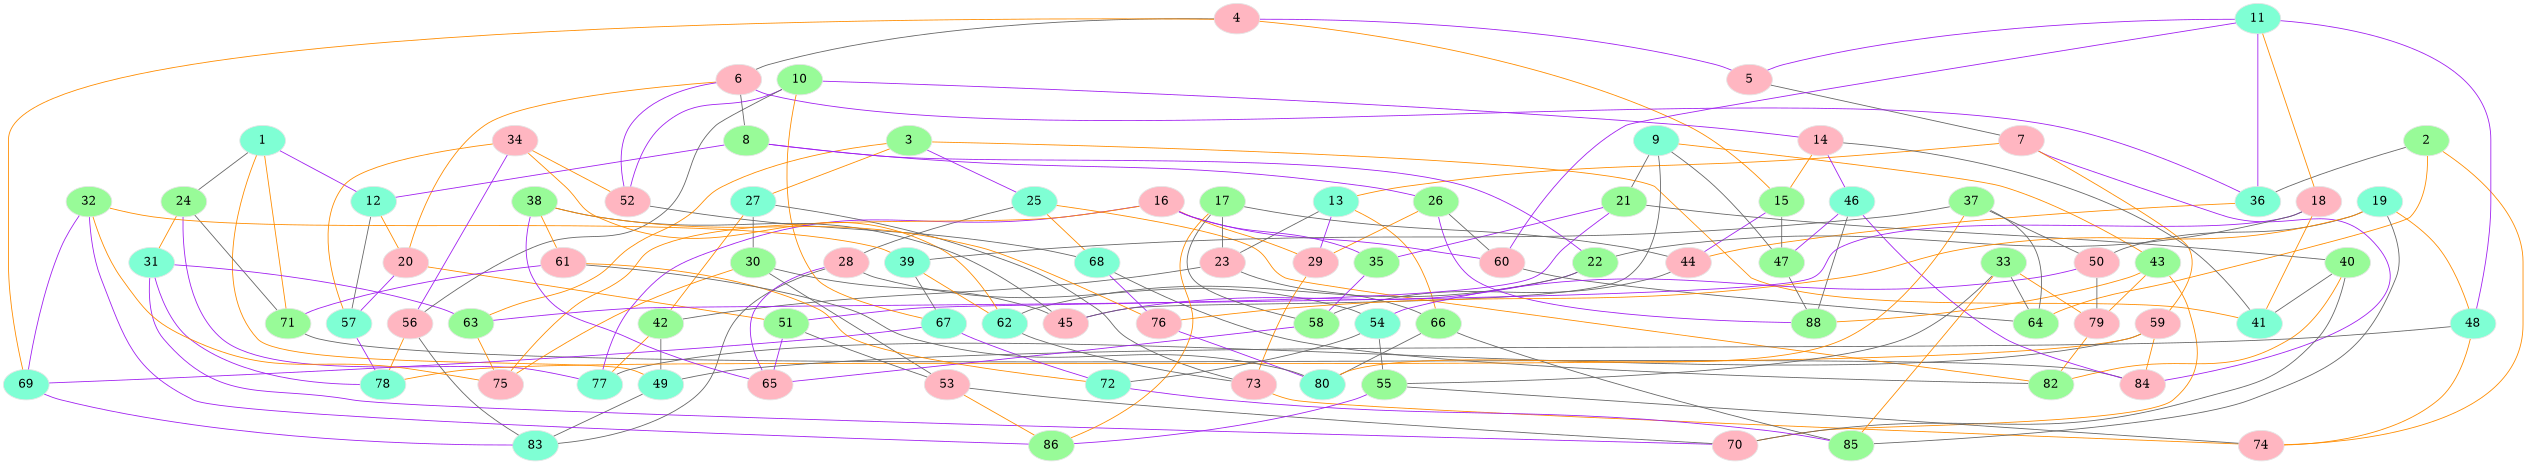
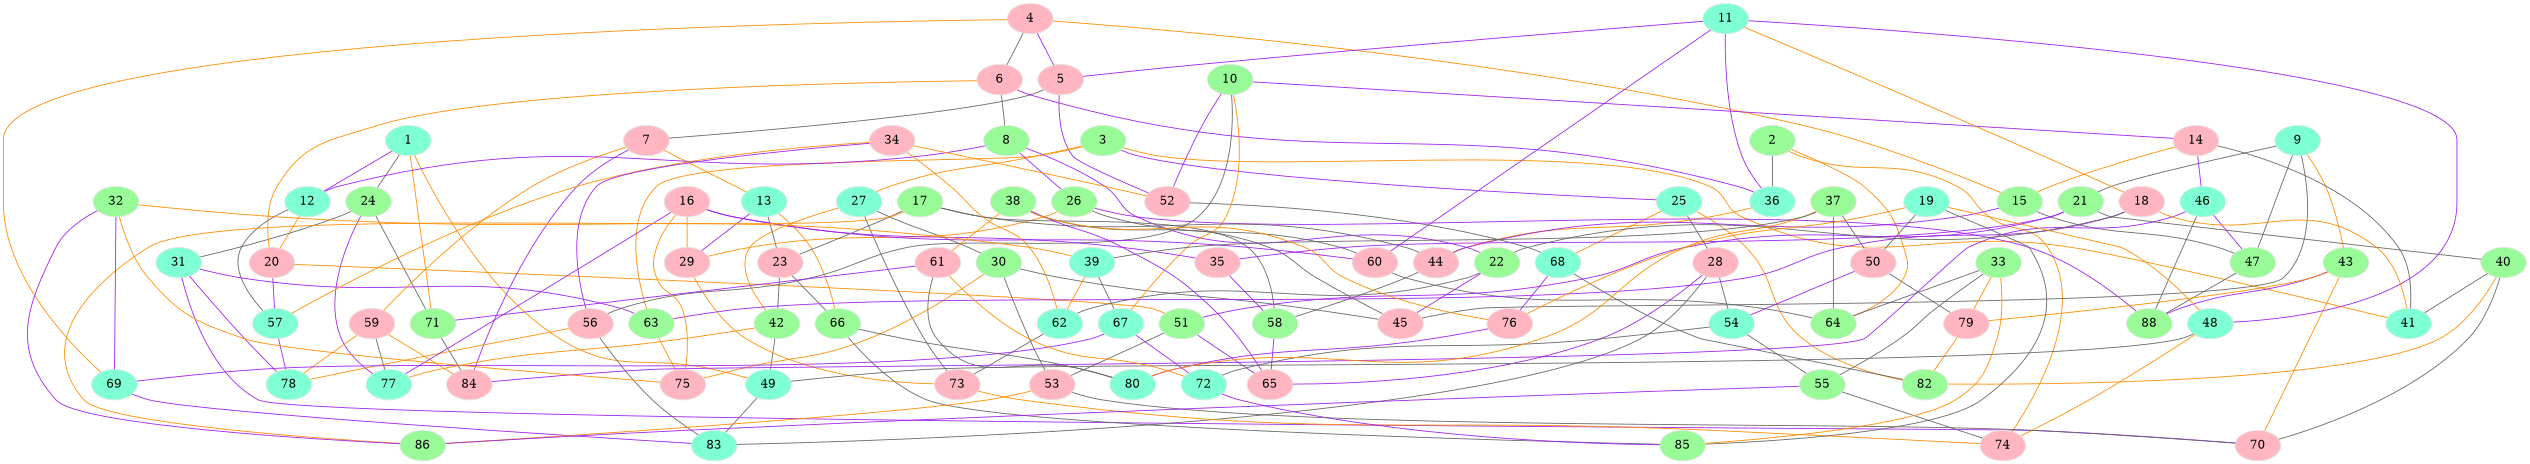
(642, 112) -> (1081, 162)
(168, 232) -> (276, 237)
(1377, 263) -> (1217, 263)
(1975, 309) -> (2247, 292)
